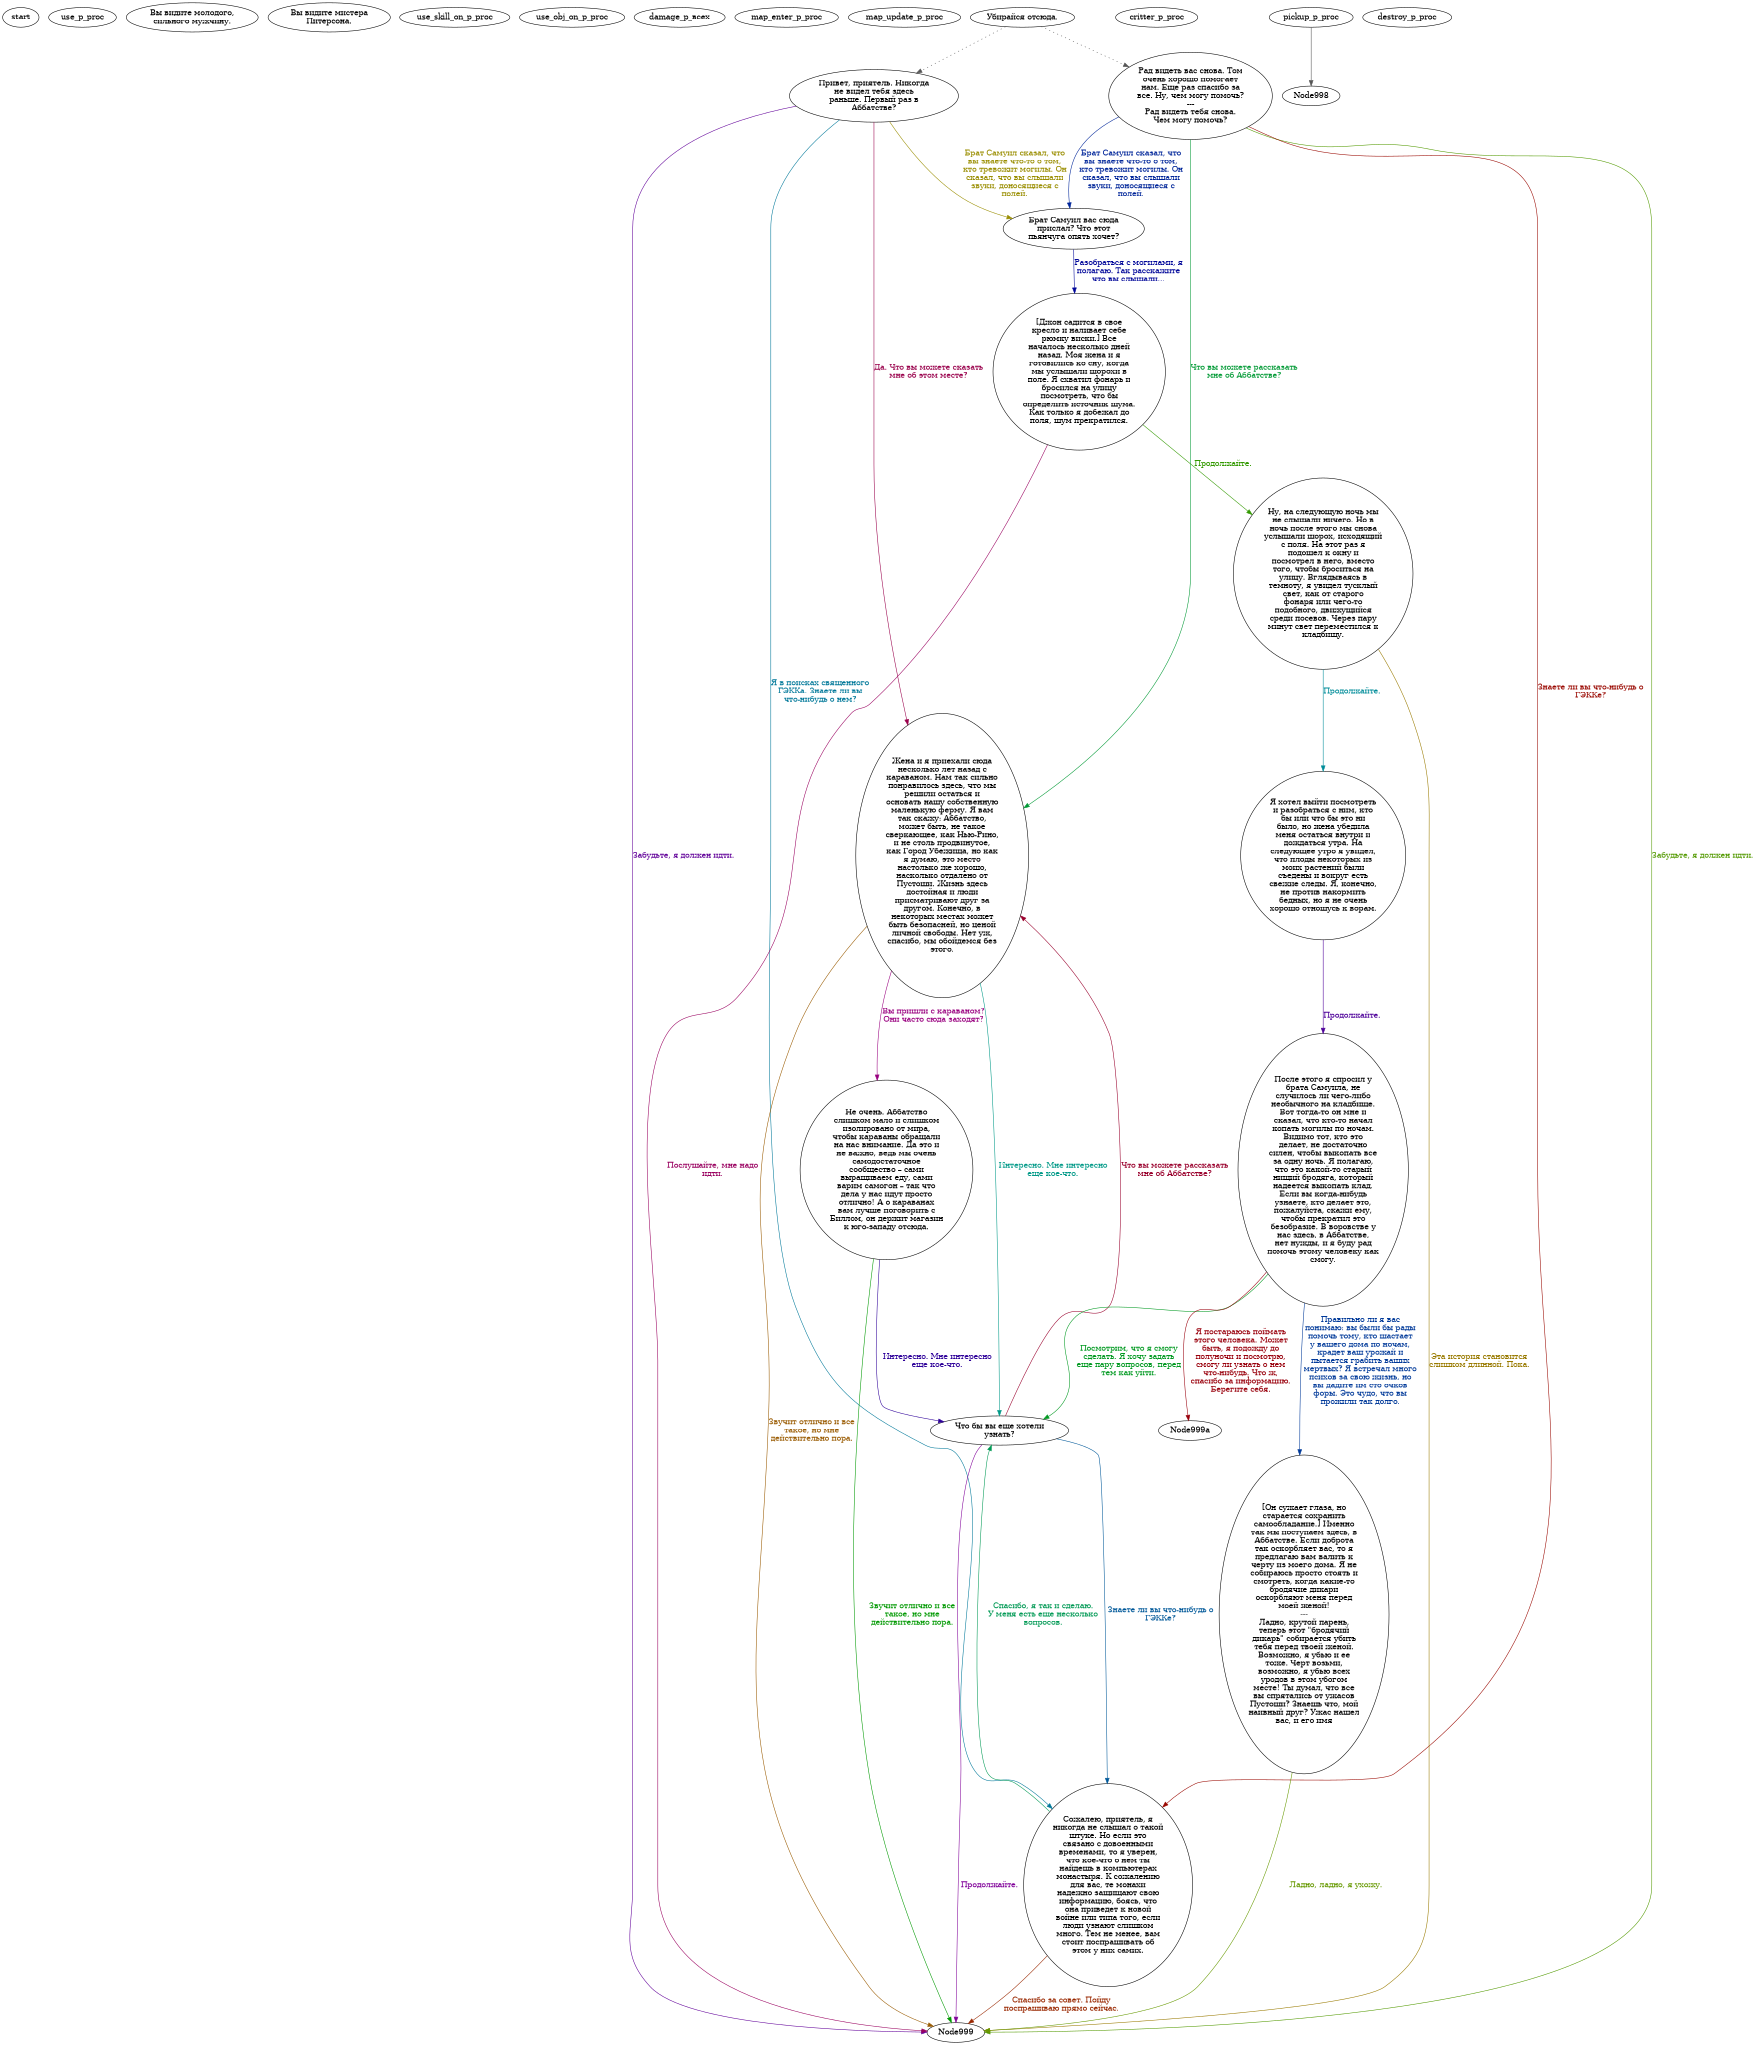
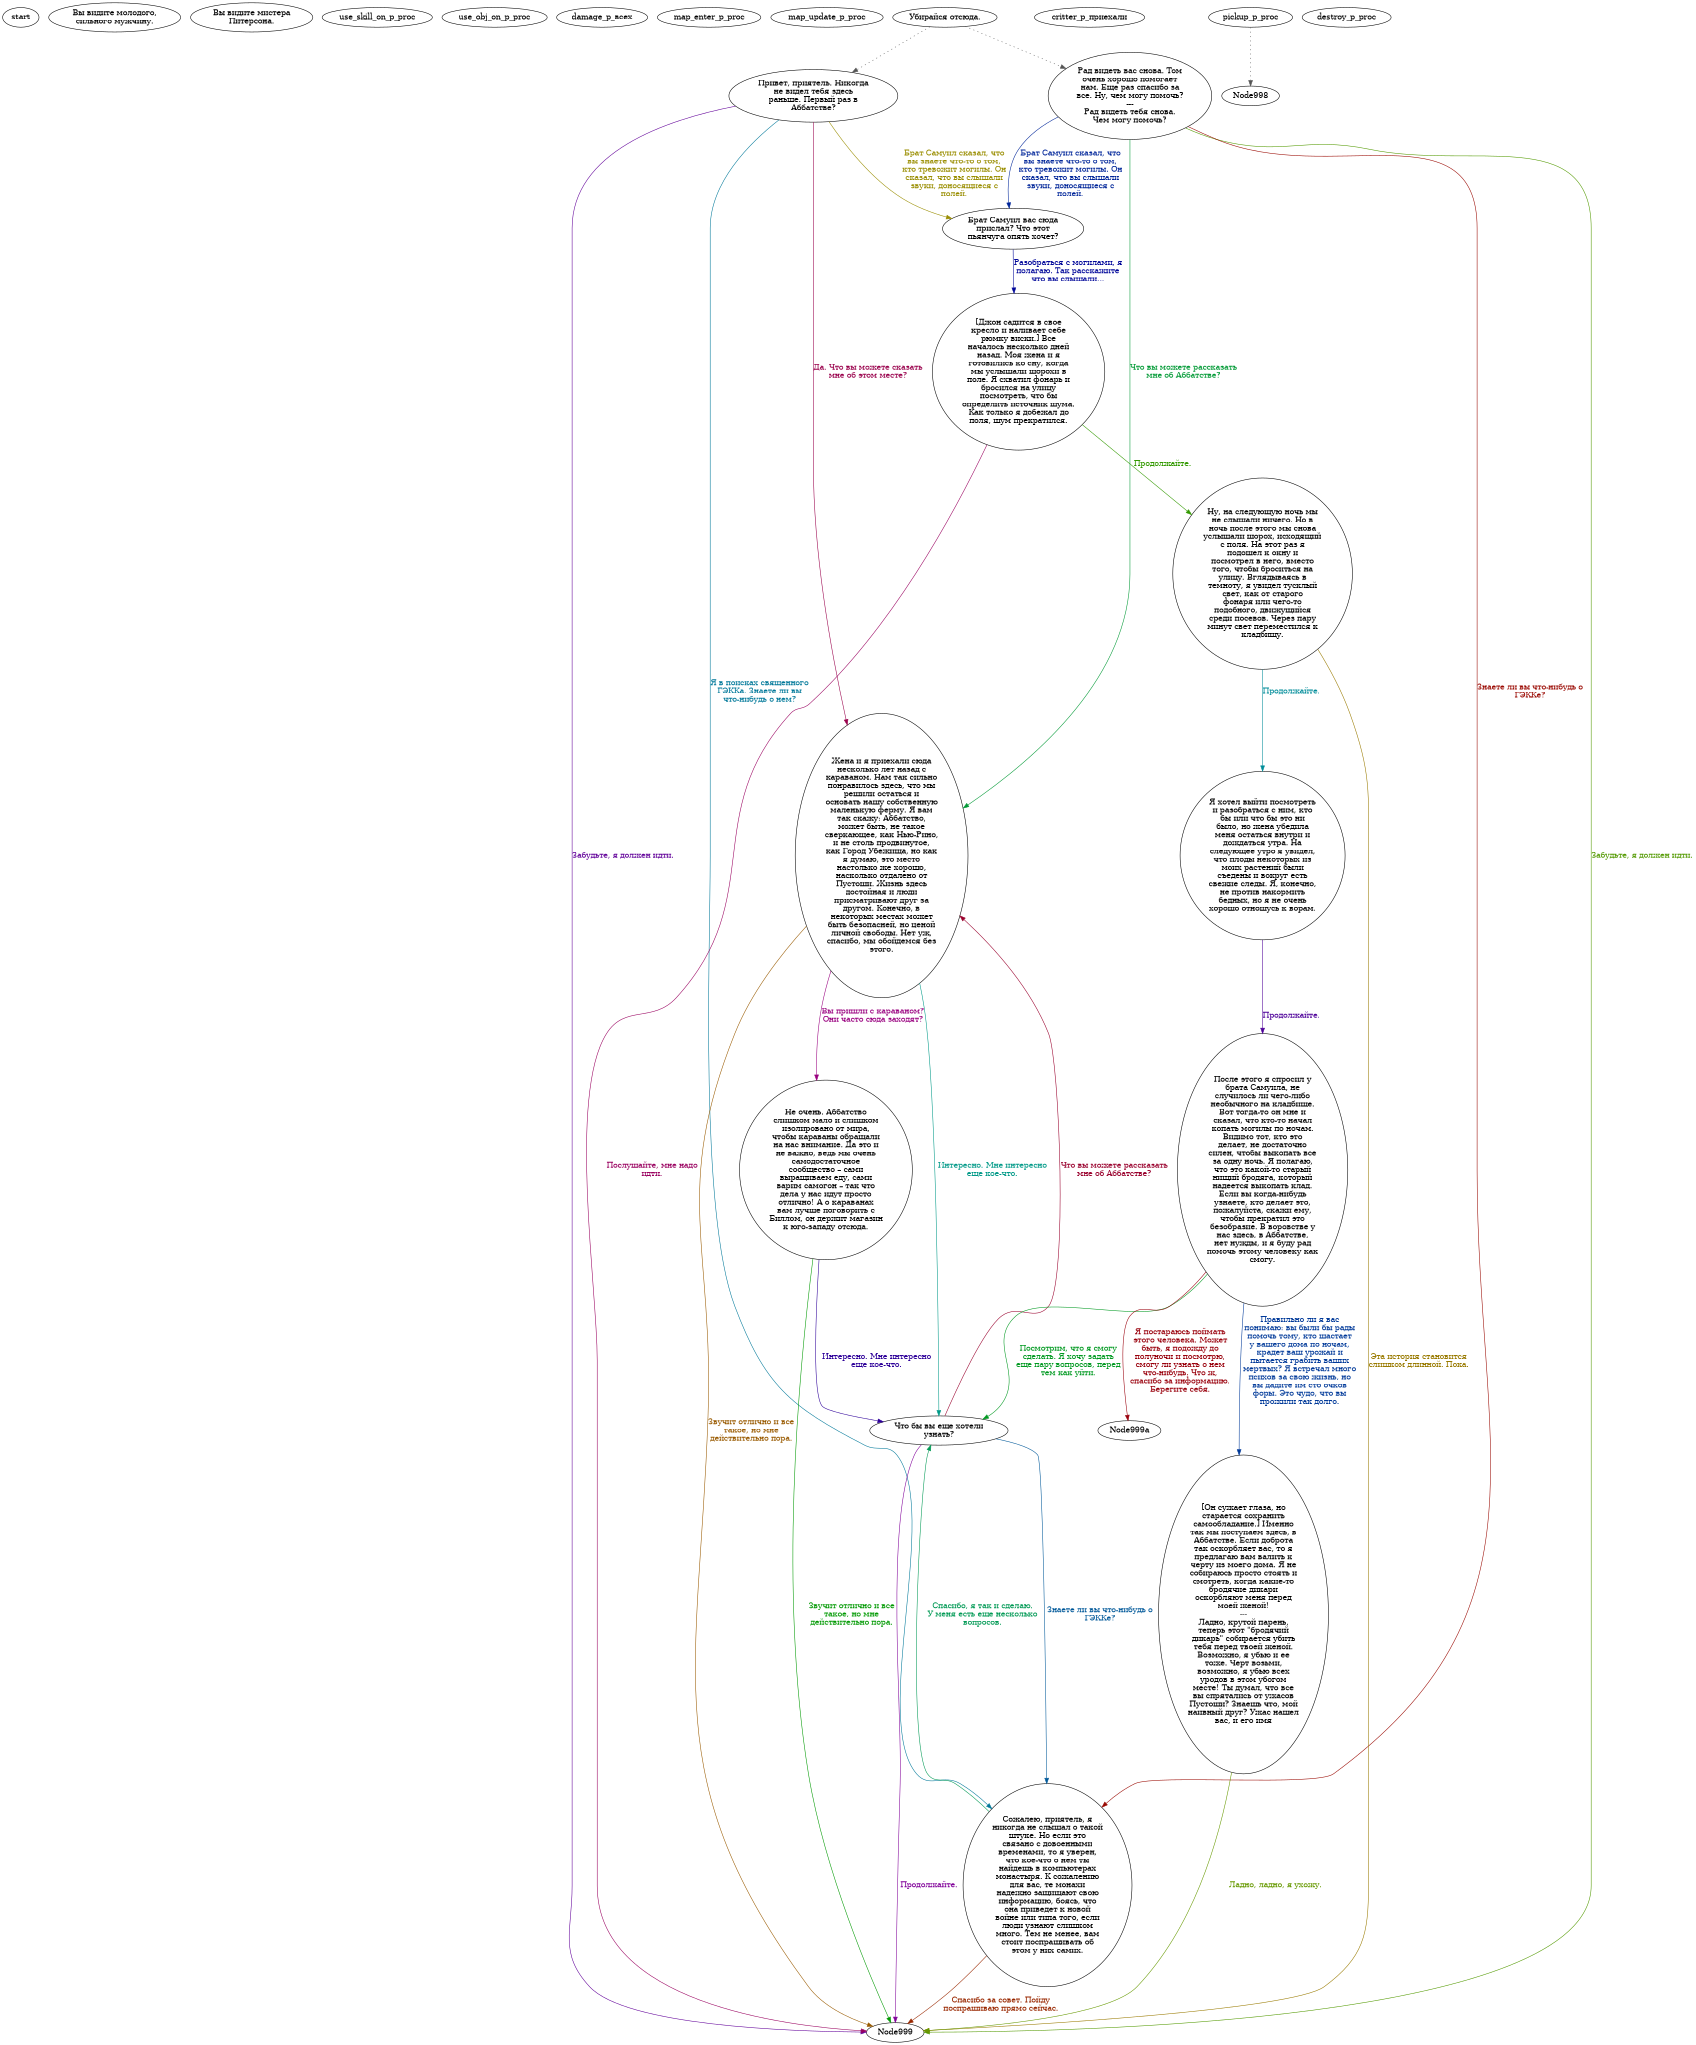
(83, 17) -> none
(1157, 17) -> (1090, 17)
(1311, 54) -> (1251, 54)
